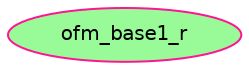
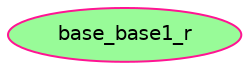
(125, 35) -> (125, 35)
